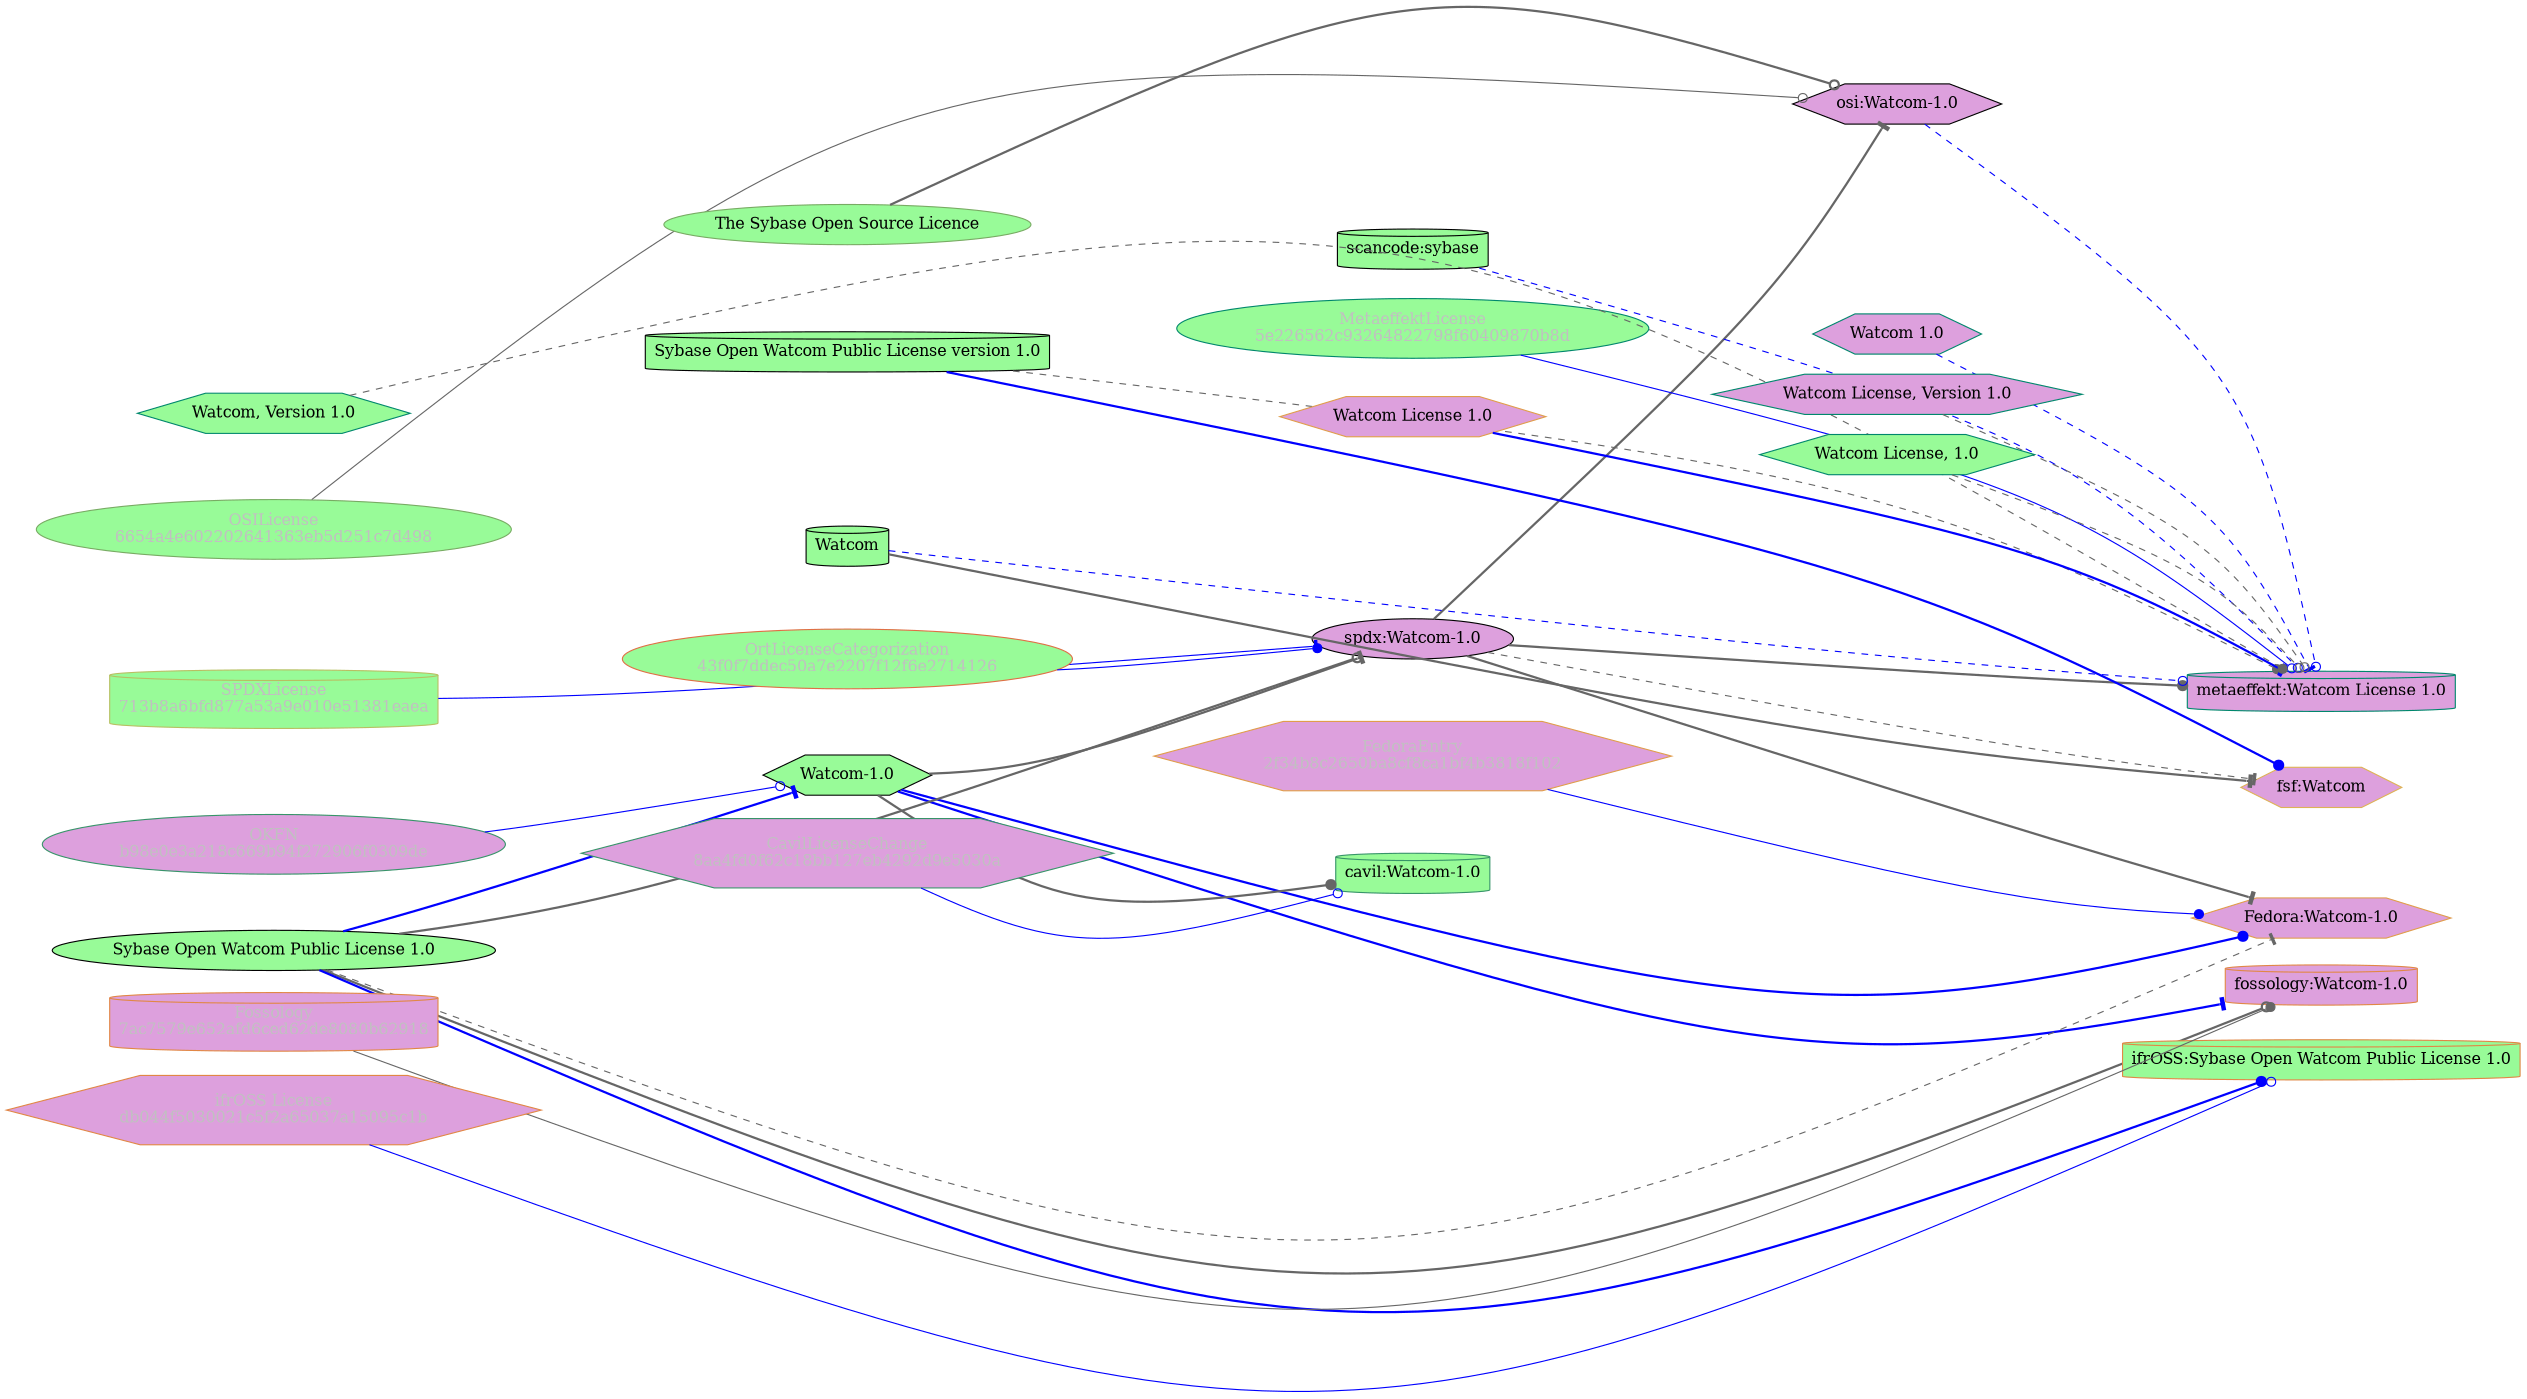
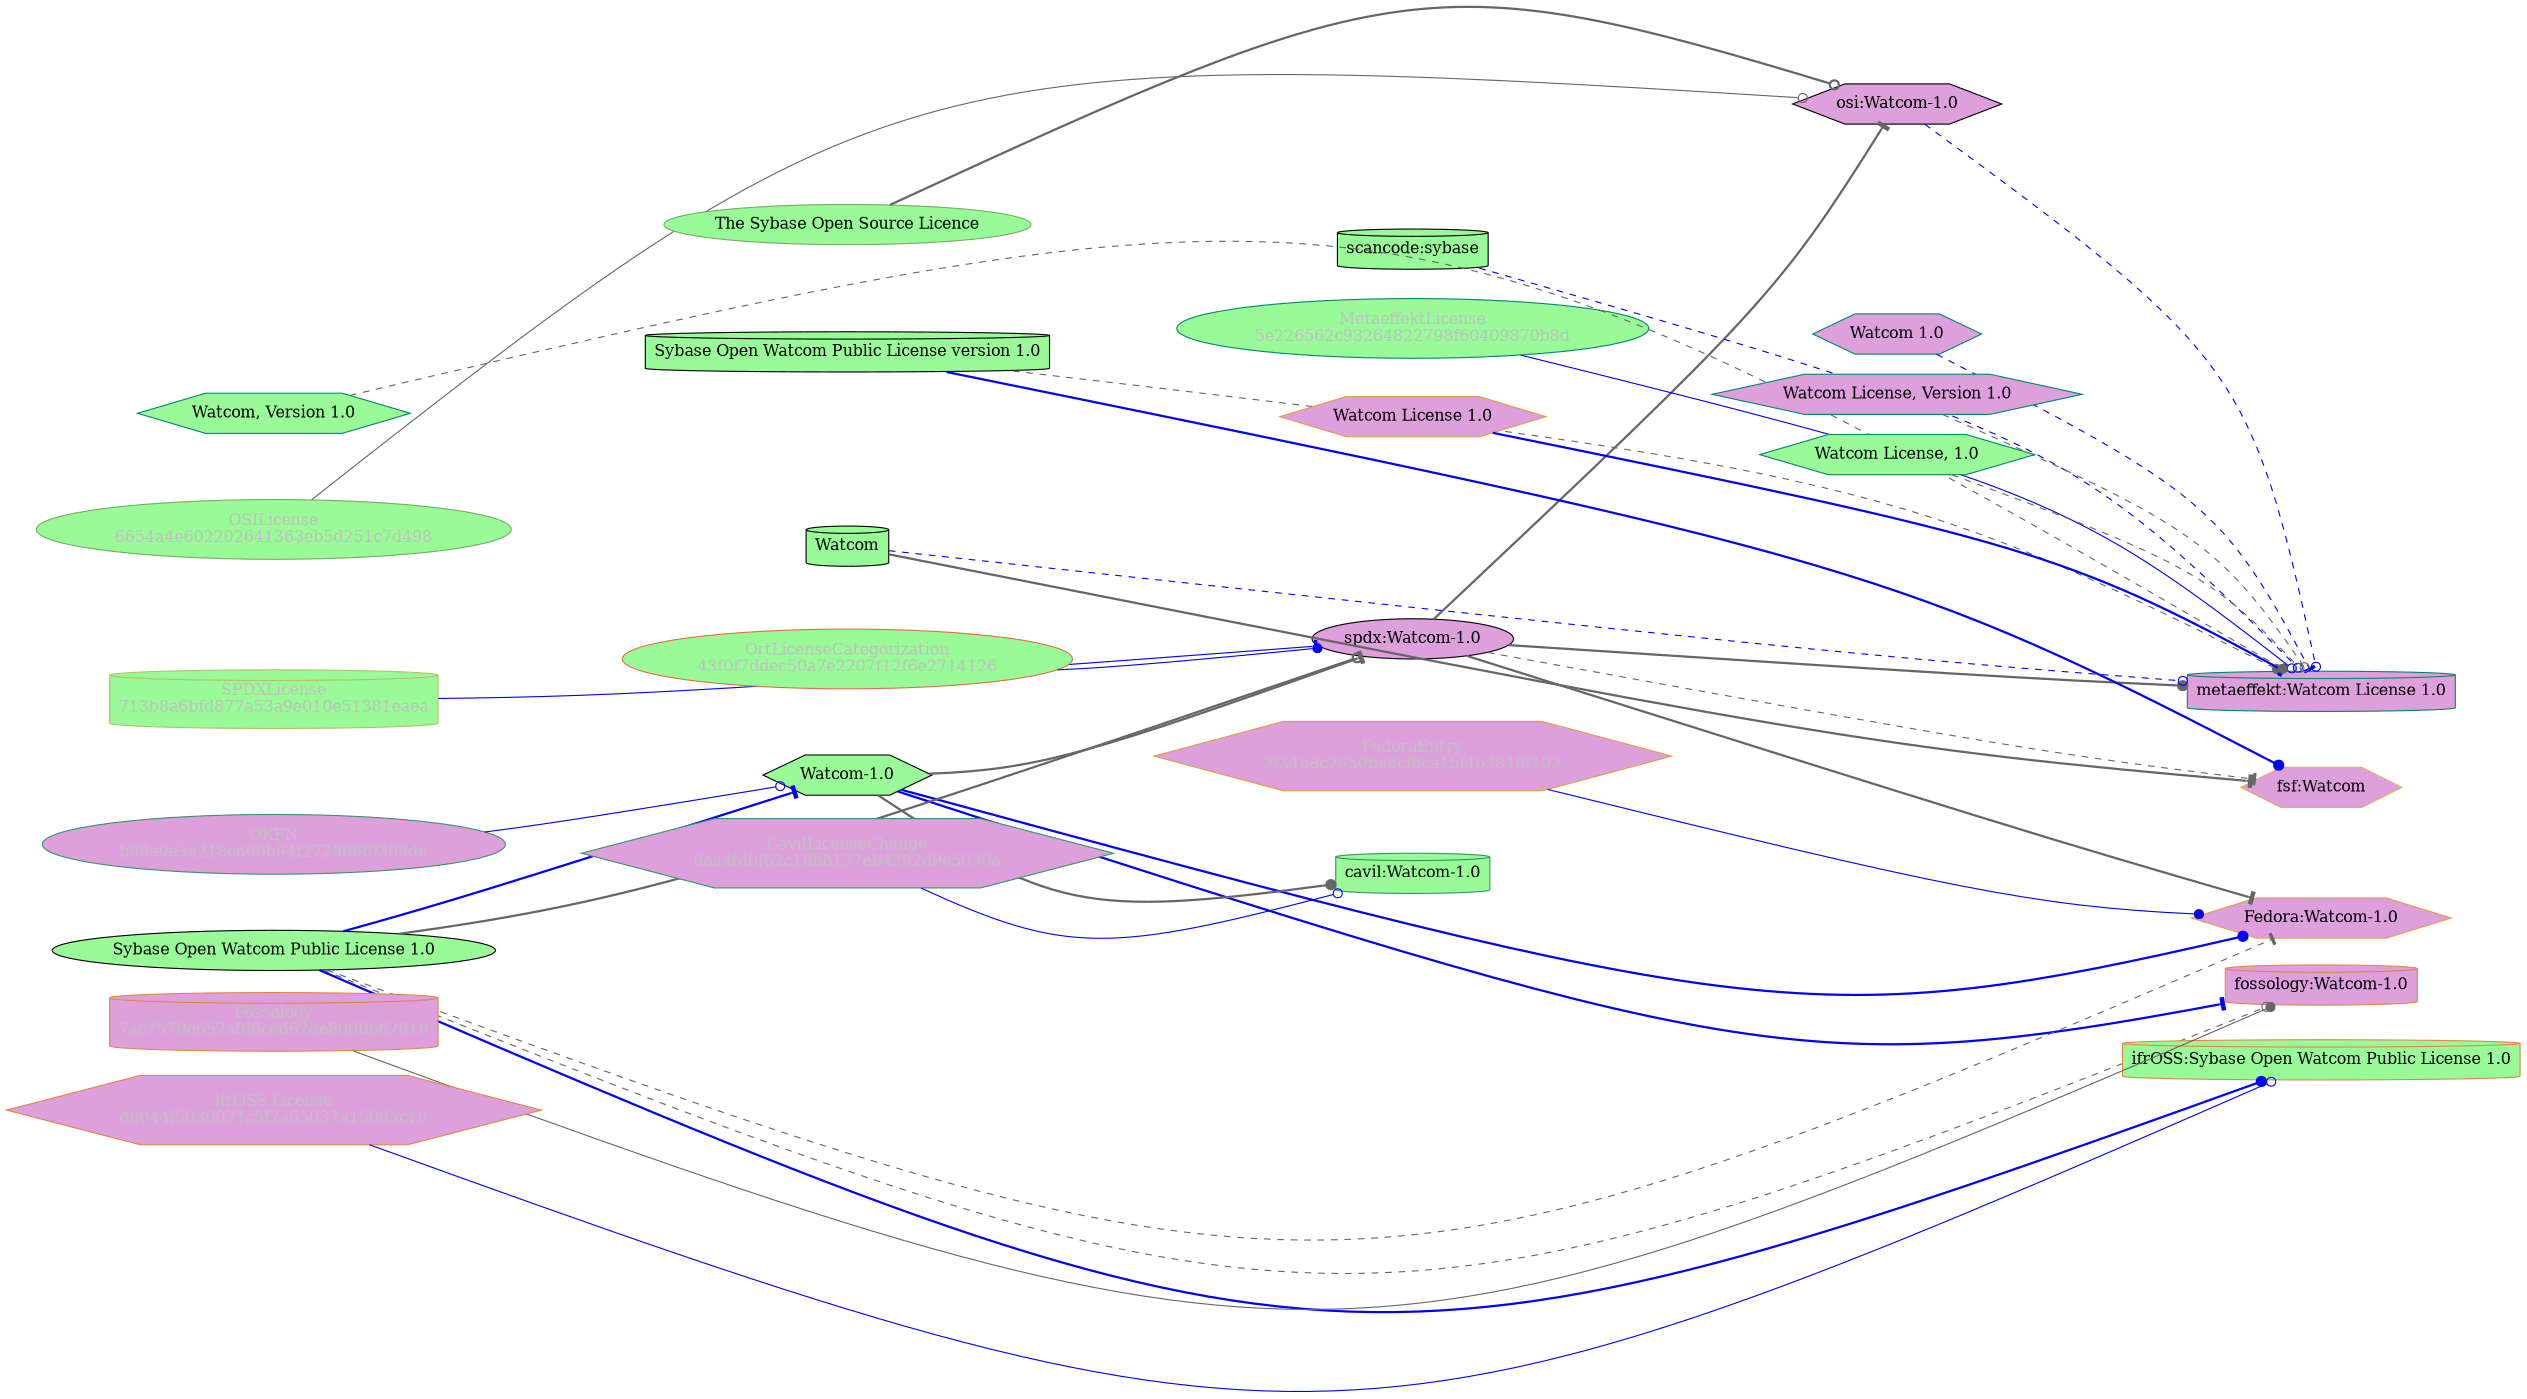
(1289, 1269) -> (1289, 1269)
